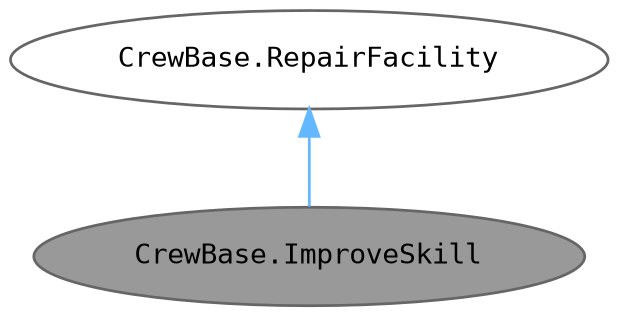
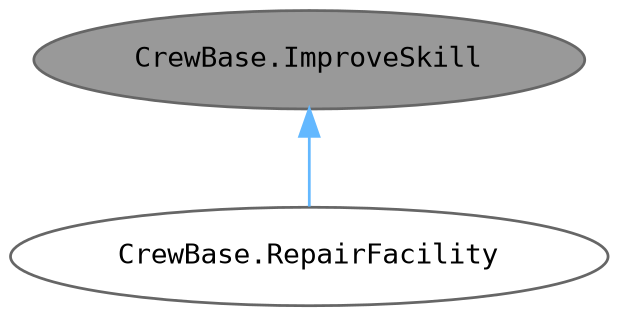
(309, 172) -> (309, 172)
